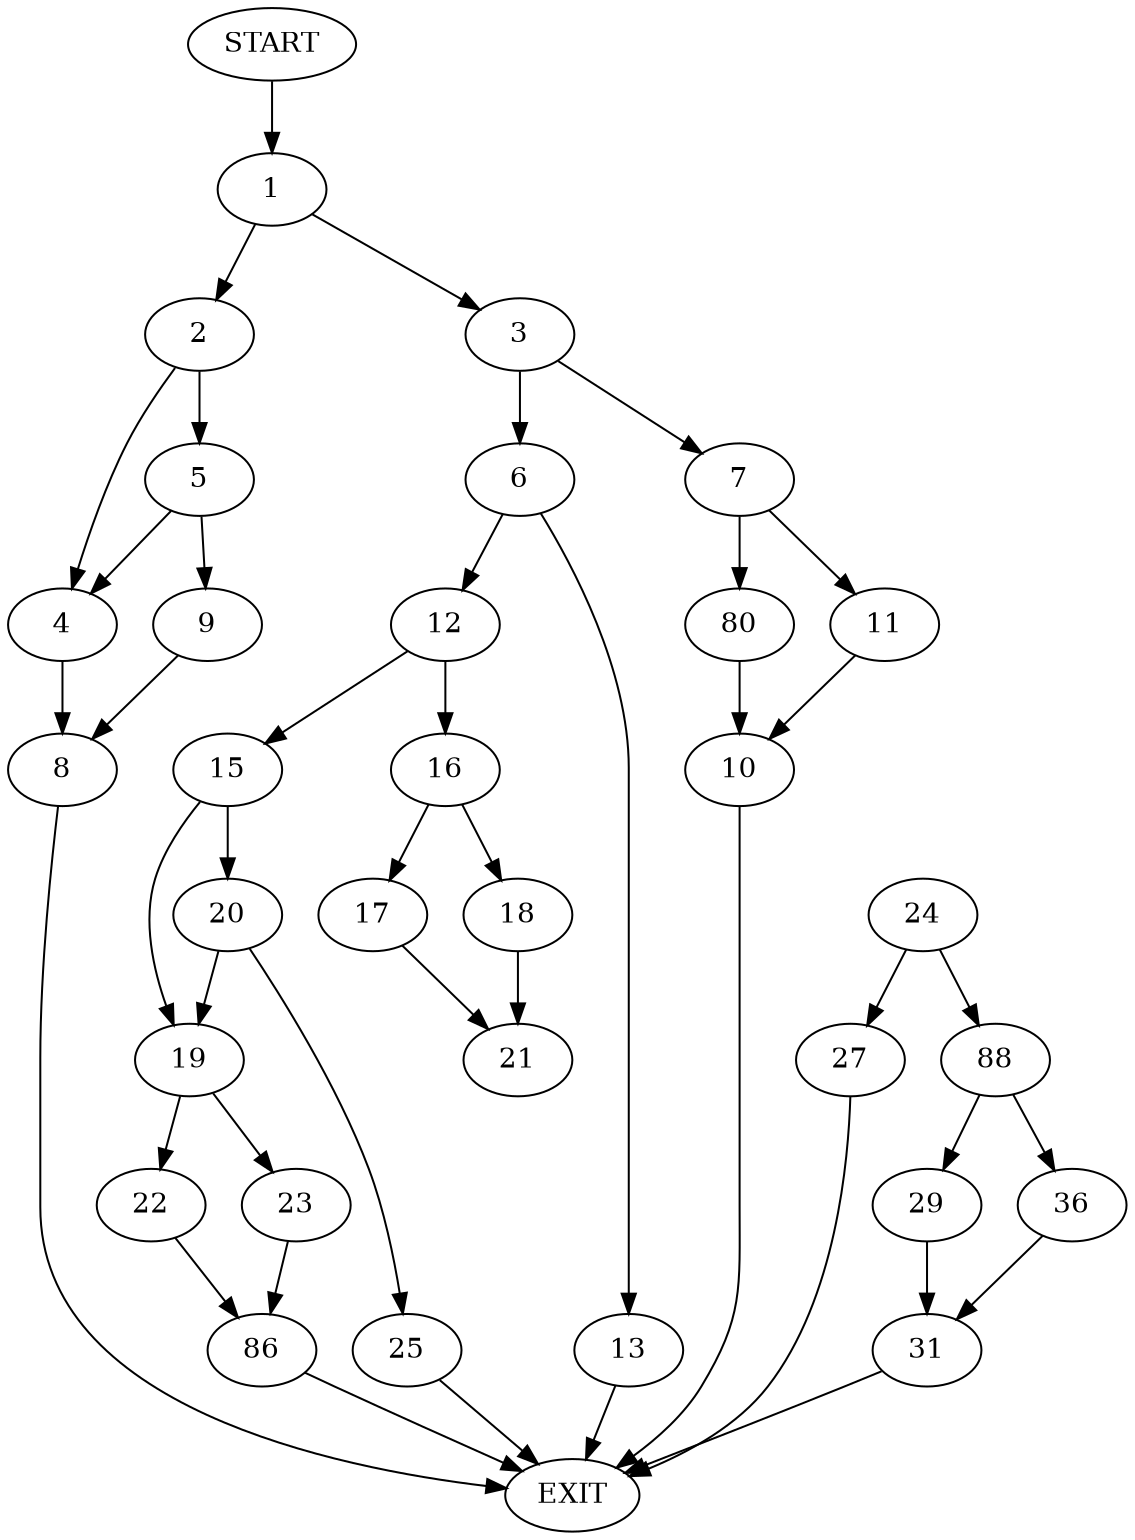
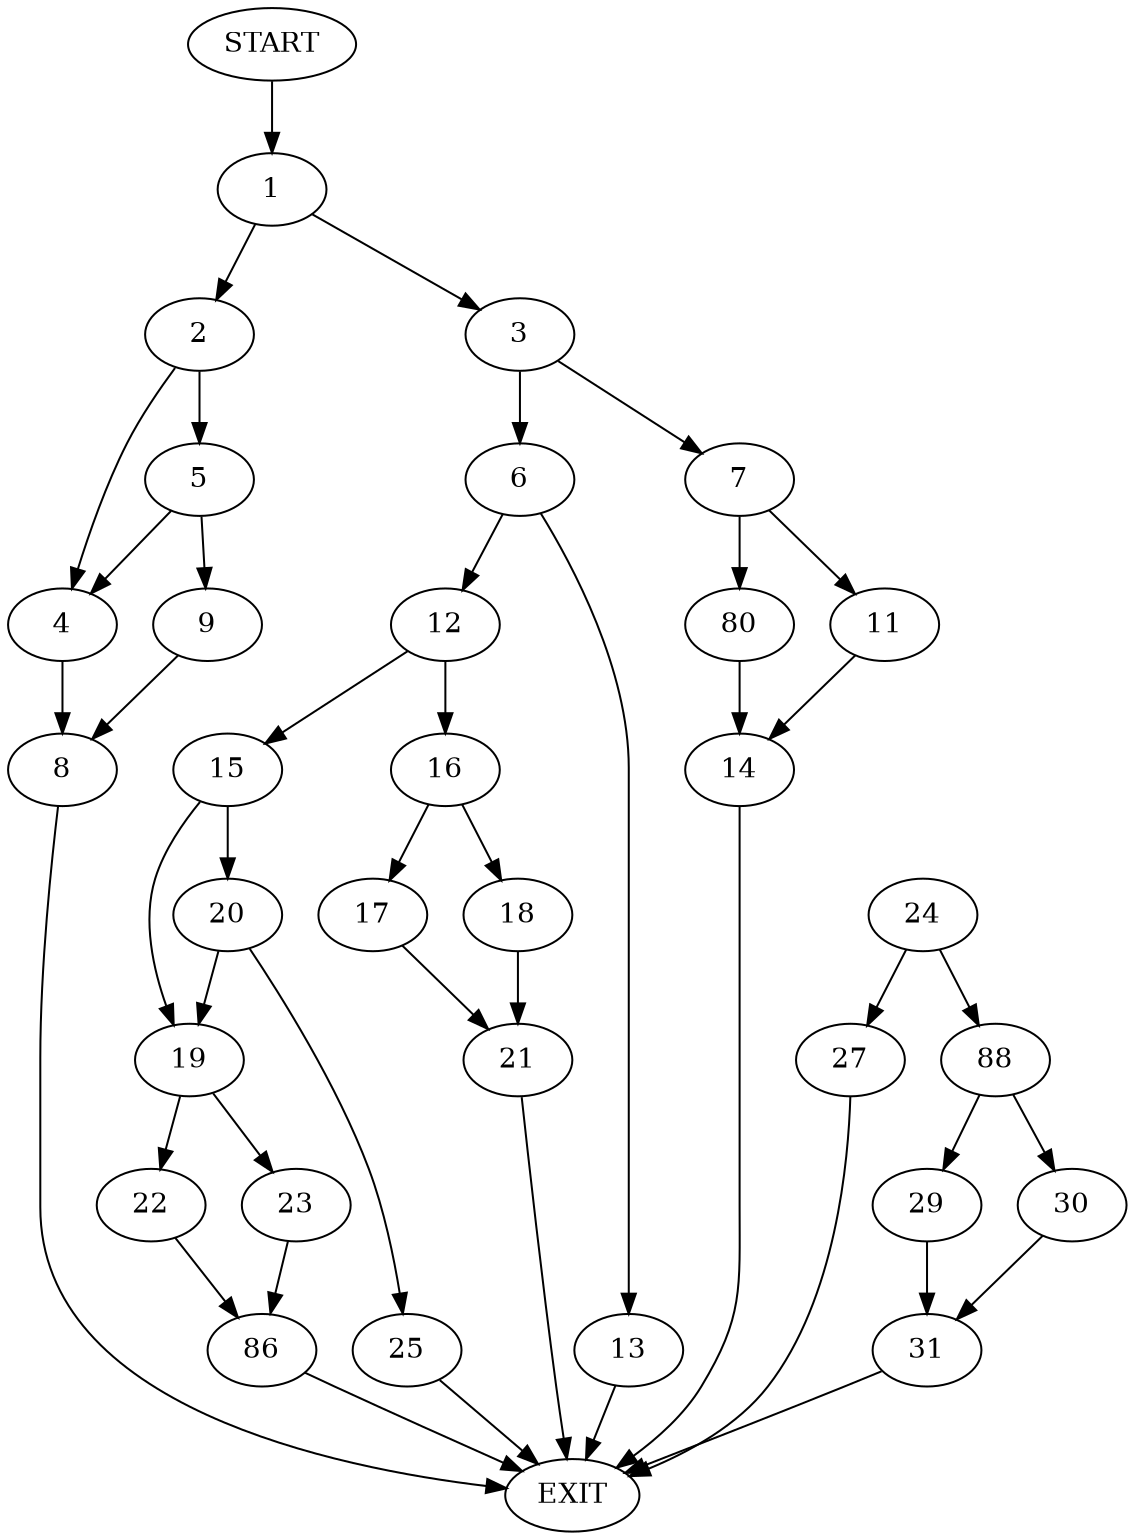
(740, 770) -> (740, 770)
(1072, 1205) -> (1072, 1205)
none -> (541, 1268)
